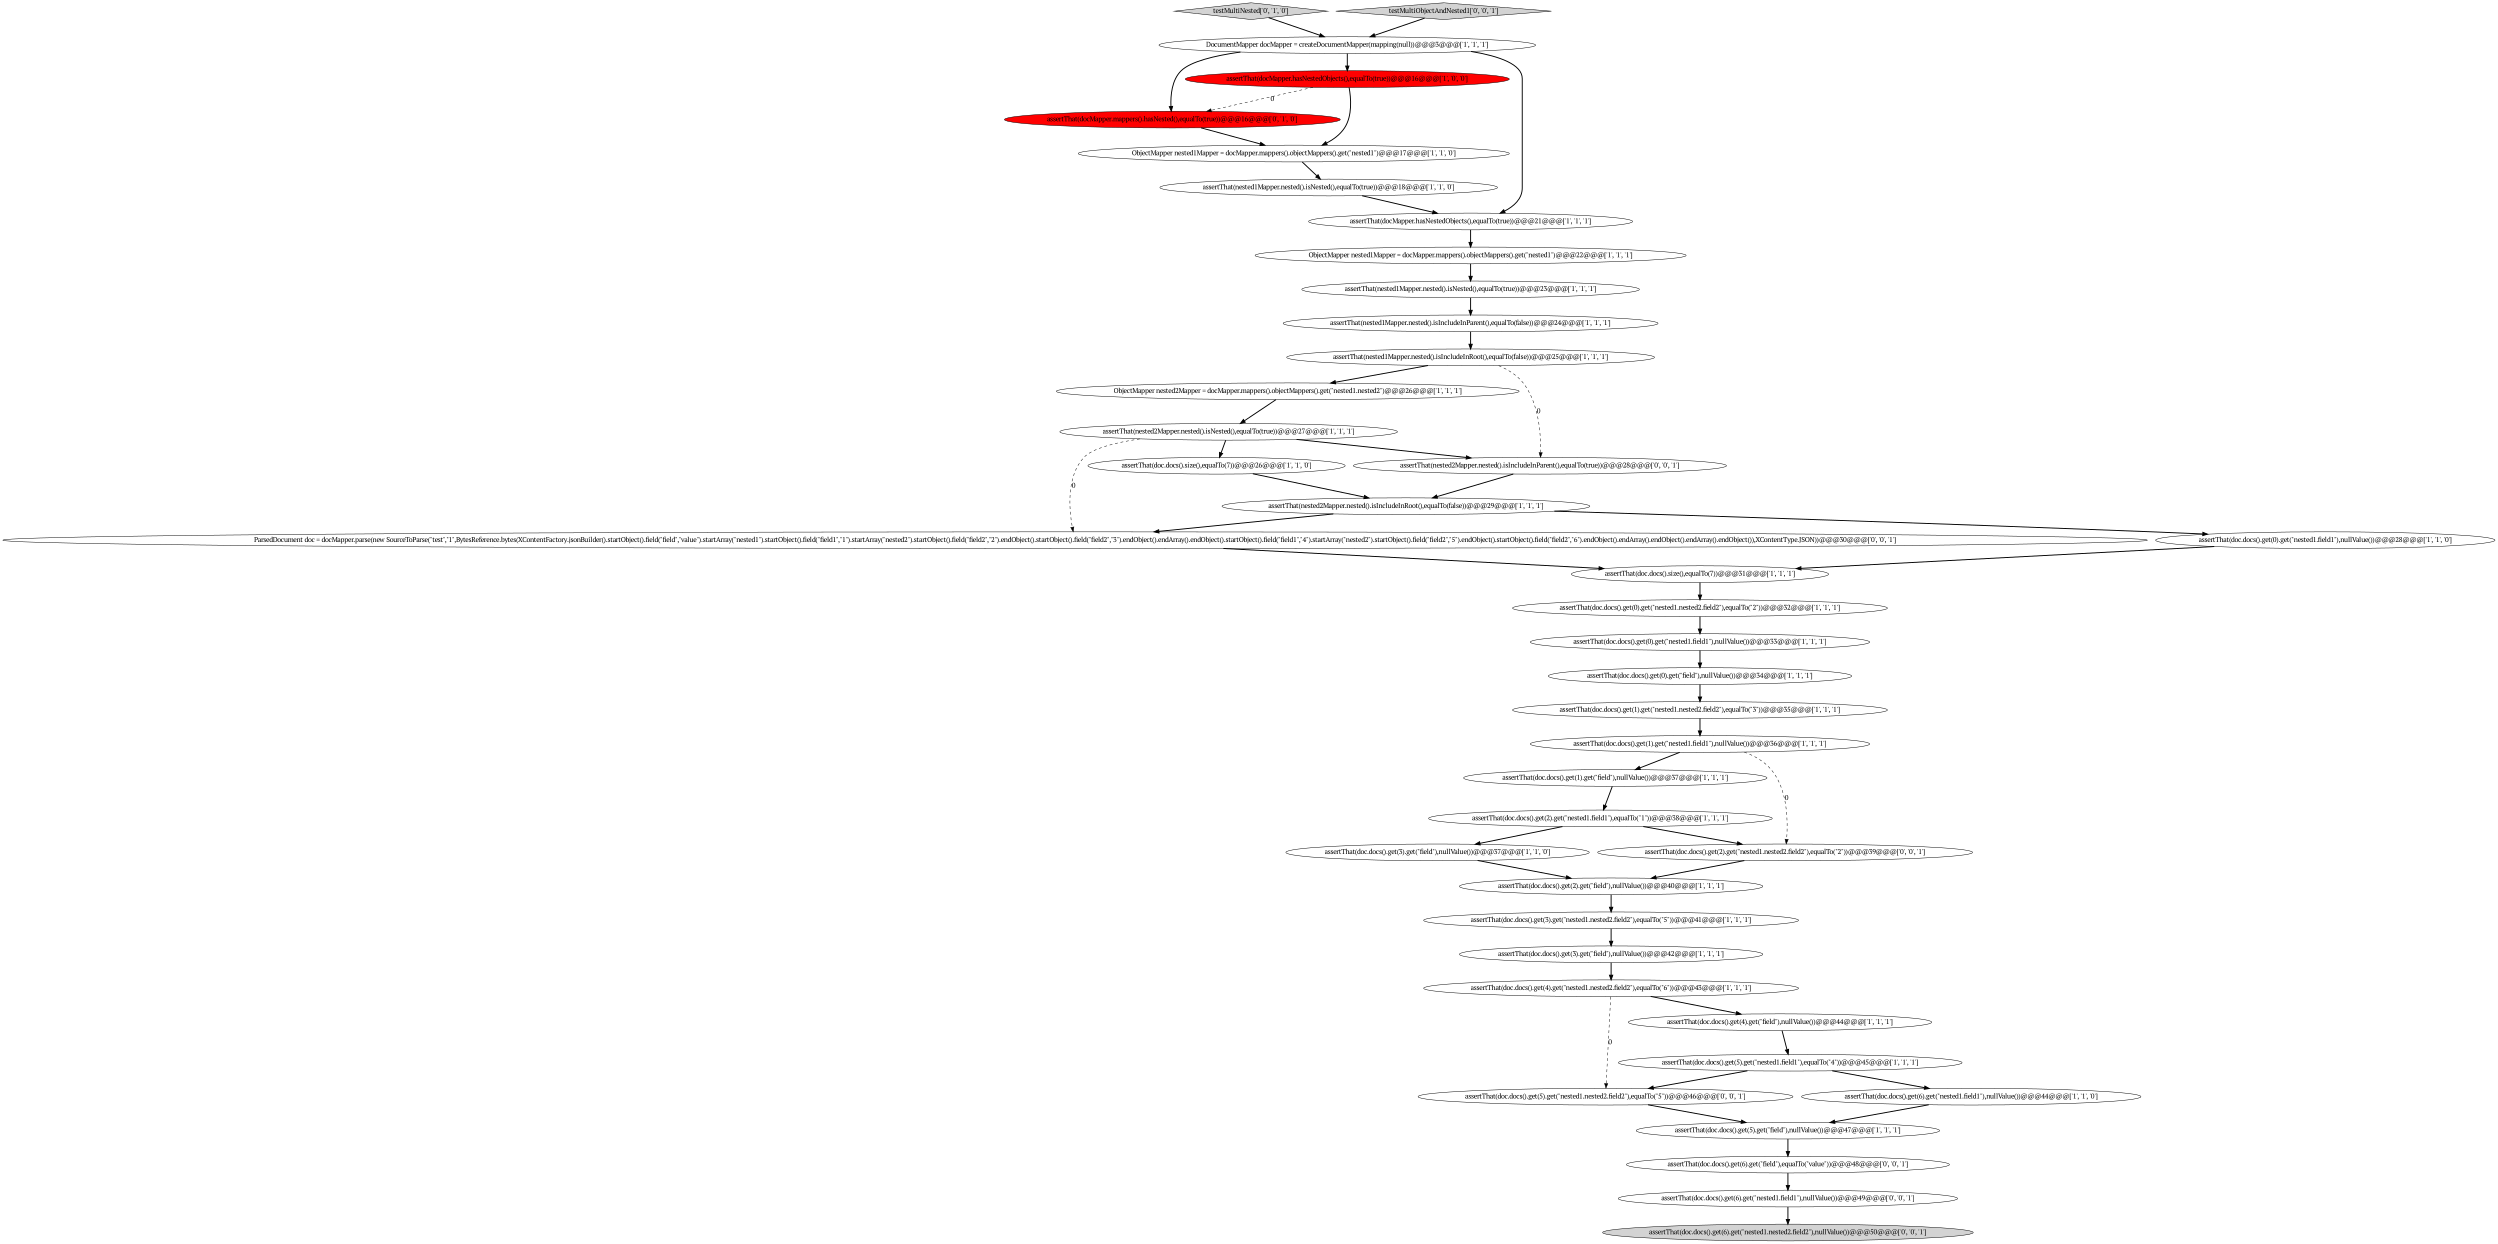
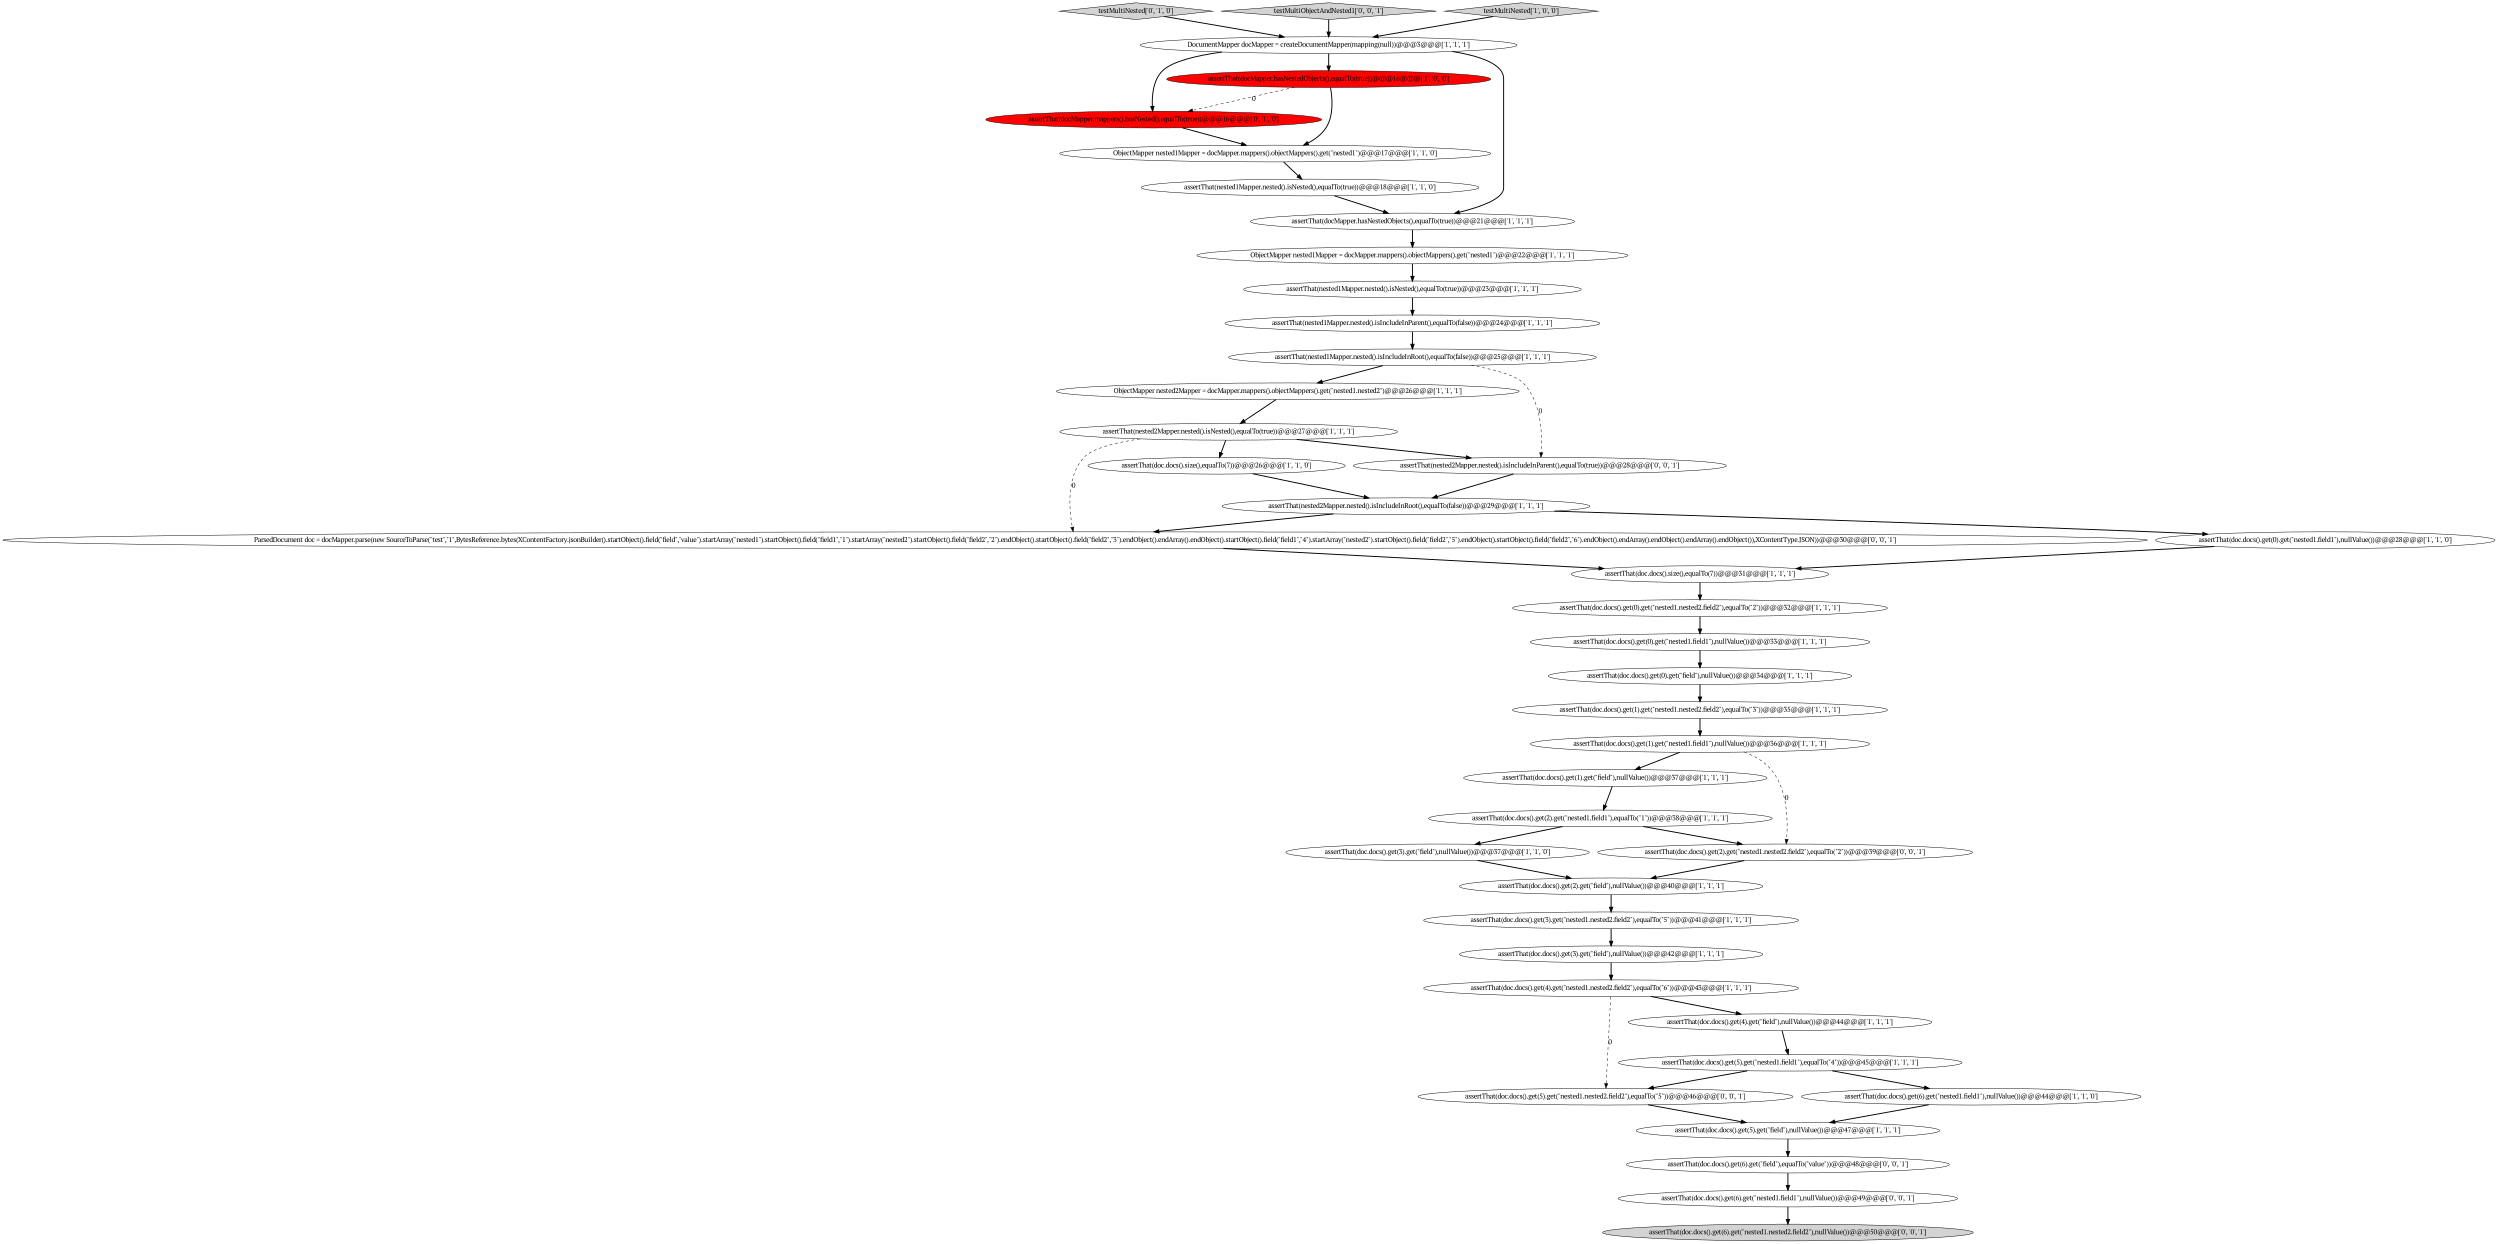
none -> (1521, 11)
